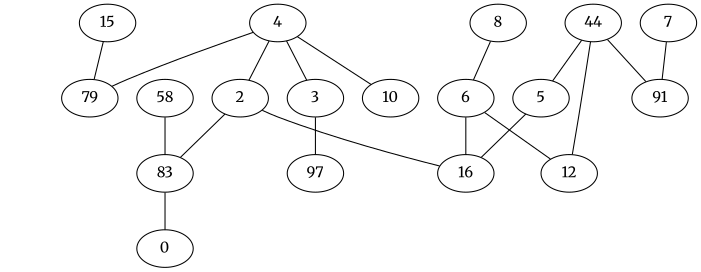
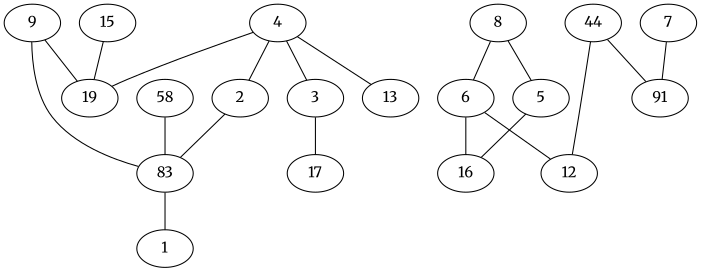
none -> (32, 23)
(567, 61) -> (520, 61)
(90, 98) -> (90, 98)
(391, 98) -> (391, 98)
(350, 141) -> none
(315, 173) -> (315, 173)
(165, 249) -> (165, 249)
